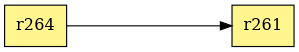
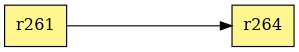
(143, 26) -> (143, 26)
